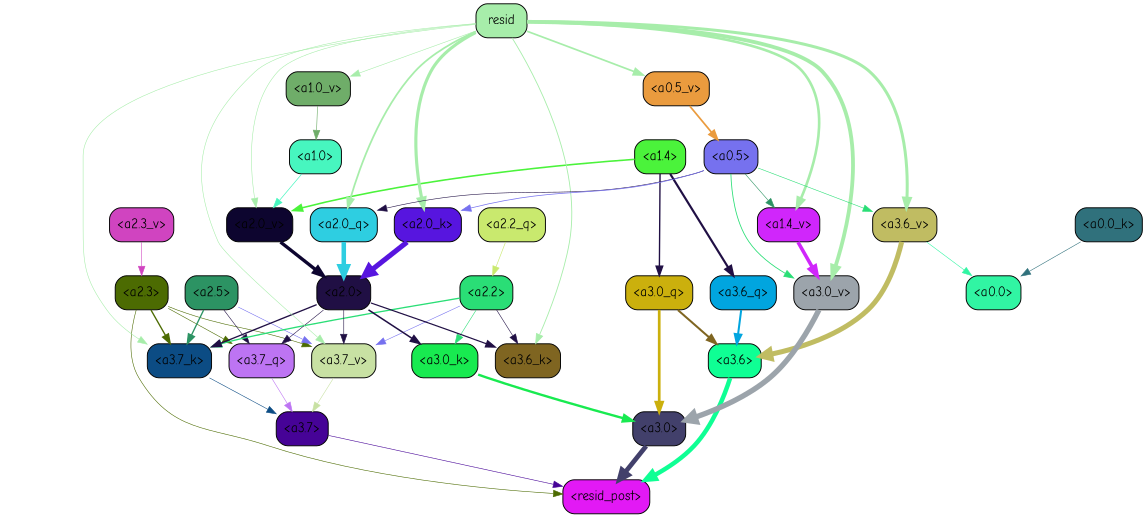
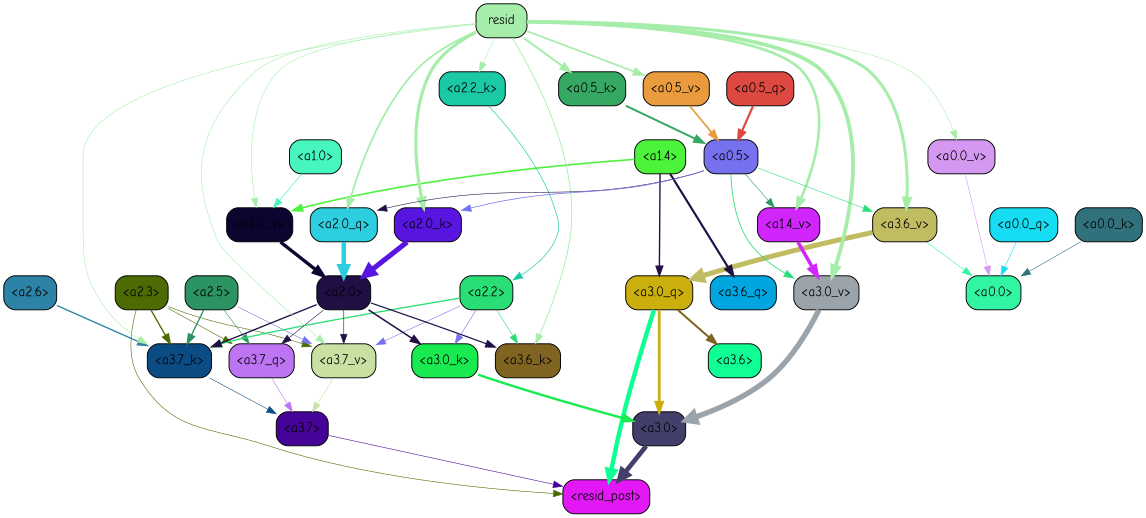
(318, 89) -> none
none -> (472, 89)
none -> (592, 89)
none -> (760, 89)
none -> (961, 157)
(142, 225) -> none
(512, 225) -> none
none -> (1024, 225)
none -> (30, 293)
(231, 319) -> (231, 319)
(856, 320) -> (787, 252)
(740, 322) -> none
(468, 323) -> (468, 323)
(505, 323) -> (505, 323)
(703, 435) -> (630, 389)
